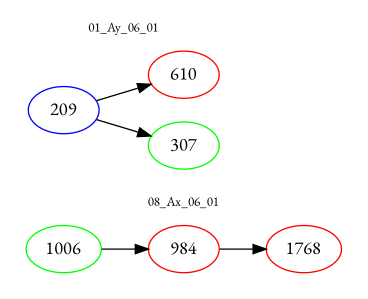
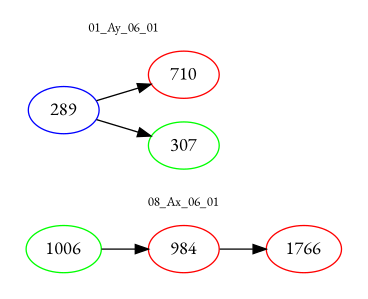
(184, 75) -> (184, 75)
(64, 110) -> (64, 110)
(304, 249) -> (304, 249)
